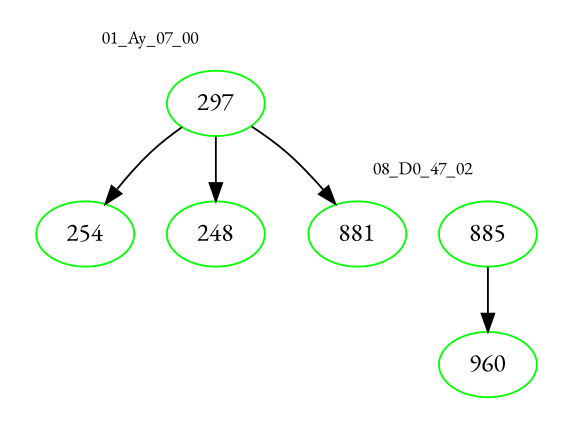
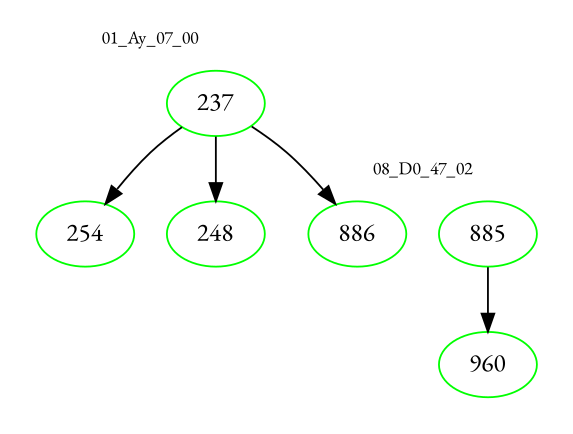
(216, 103) -> (216, 103)
(357, 234) -> (357, 234)
